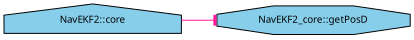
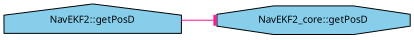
(93, 20) -> (93, 20)
